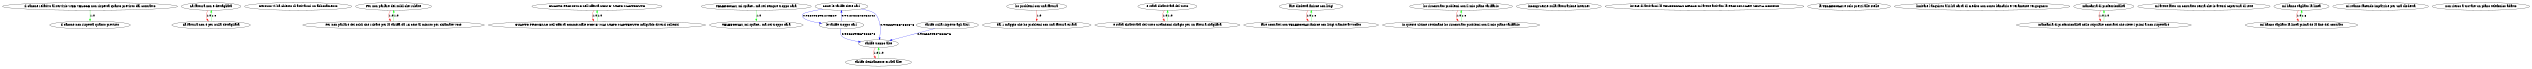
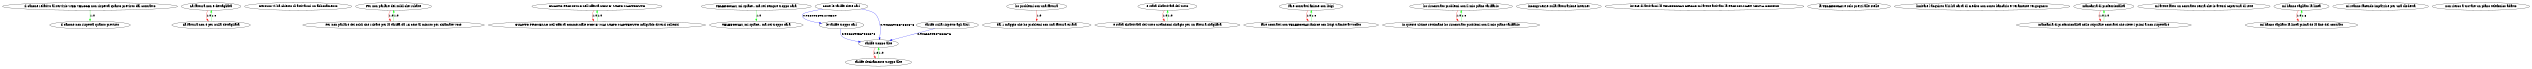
(1311, 6) -> (1311, 6)
(841, 17) -> none
(878, 62) -> (878, 62)
